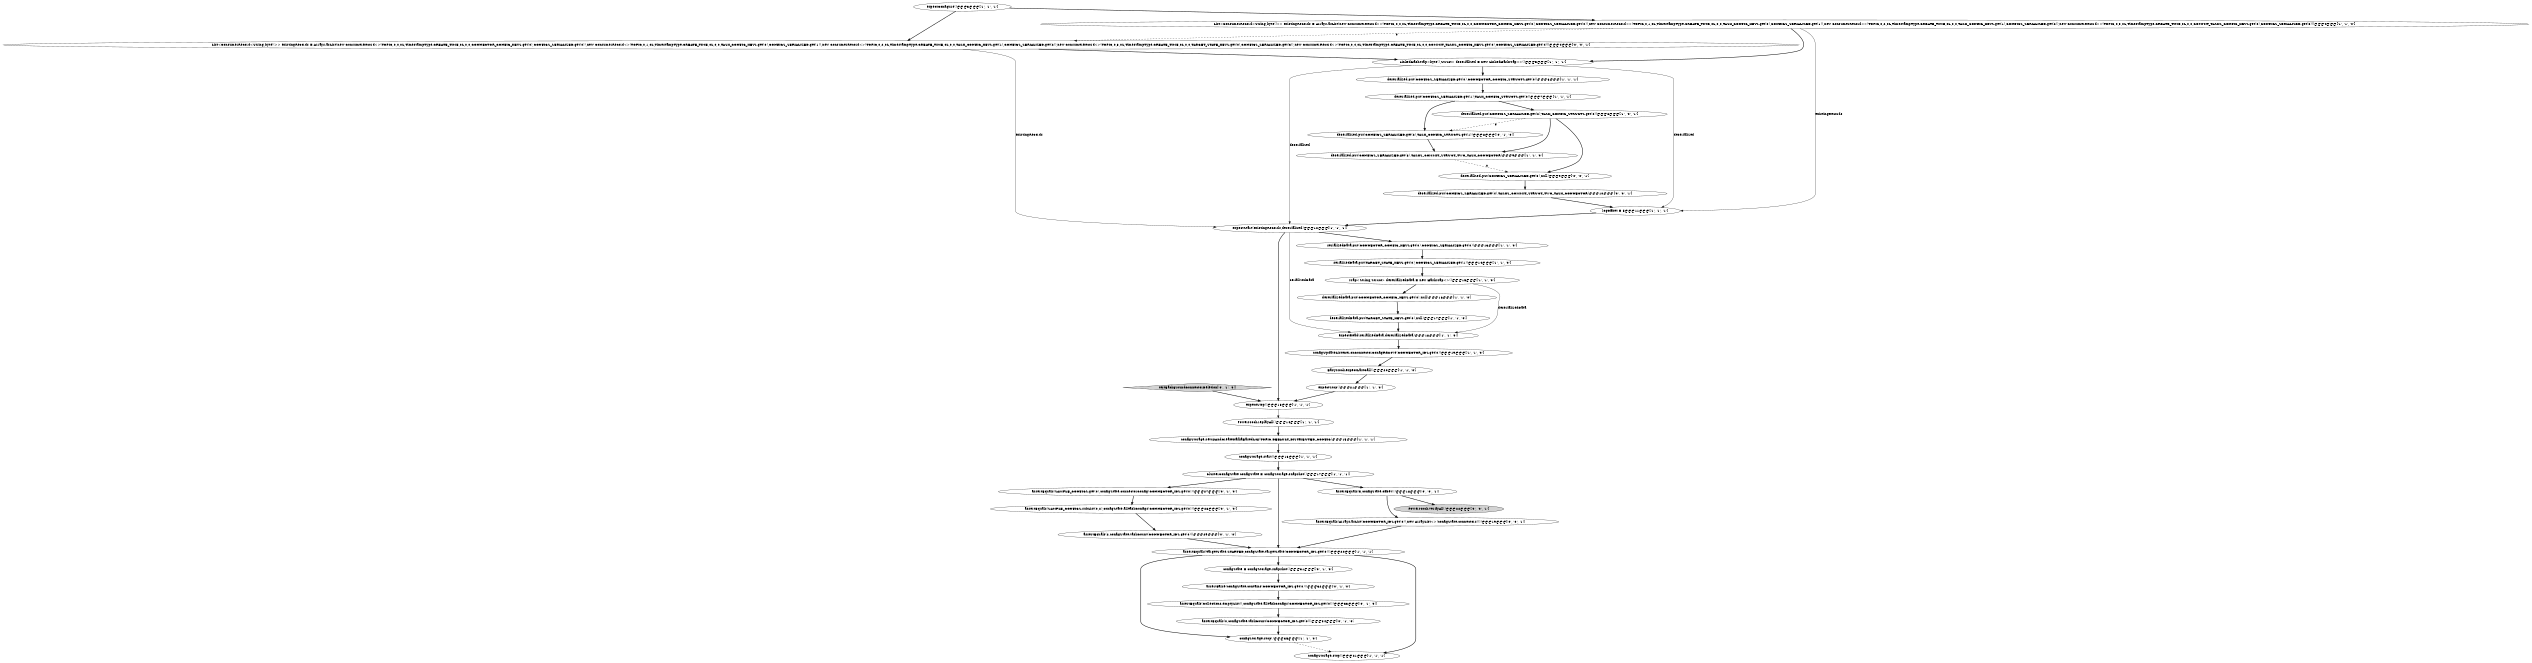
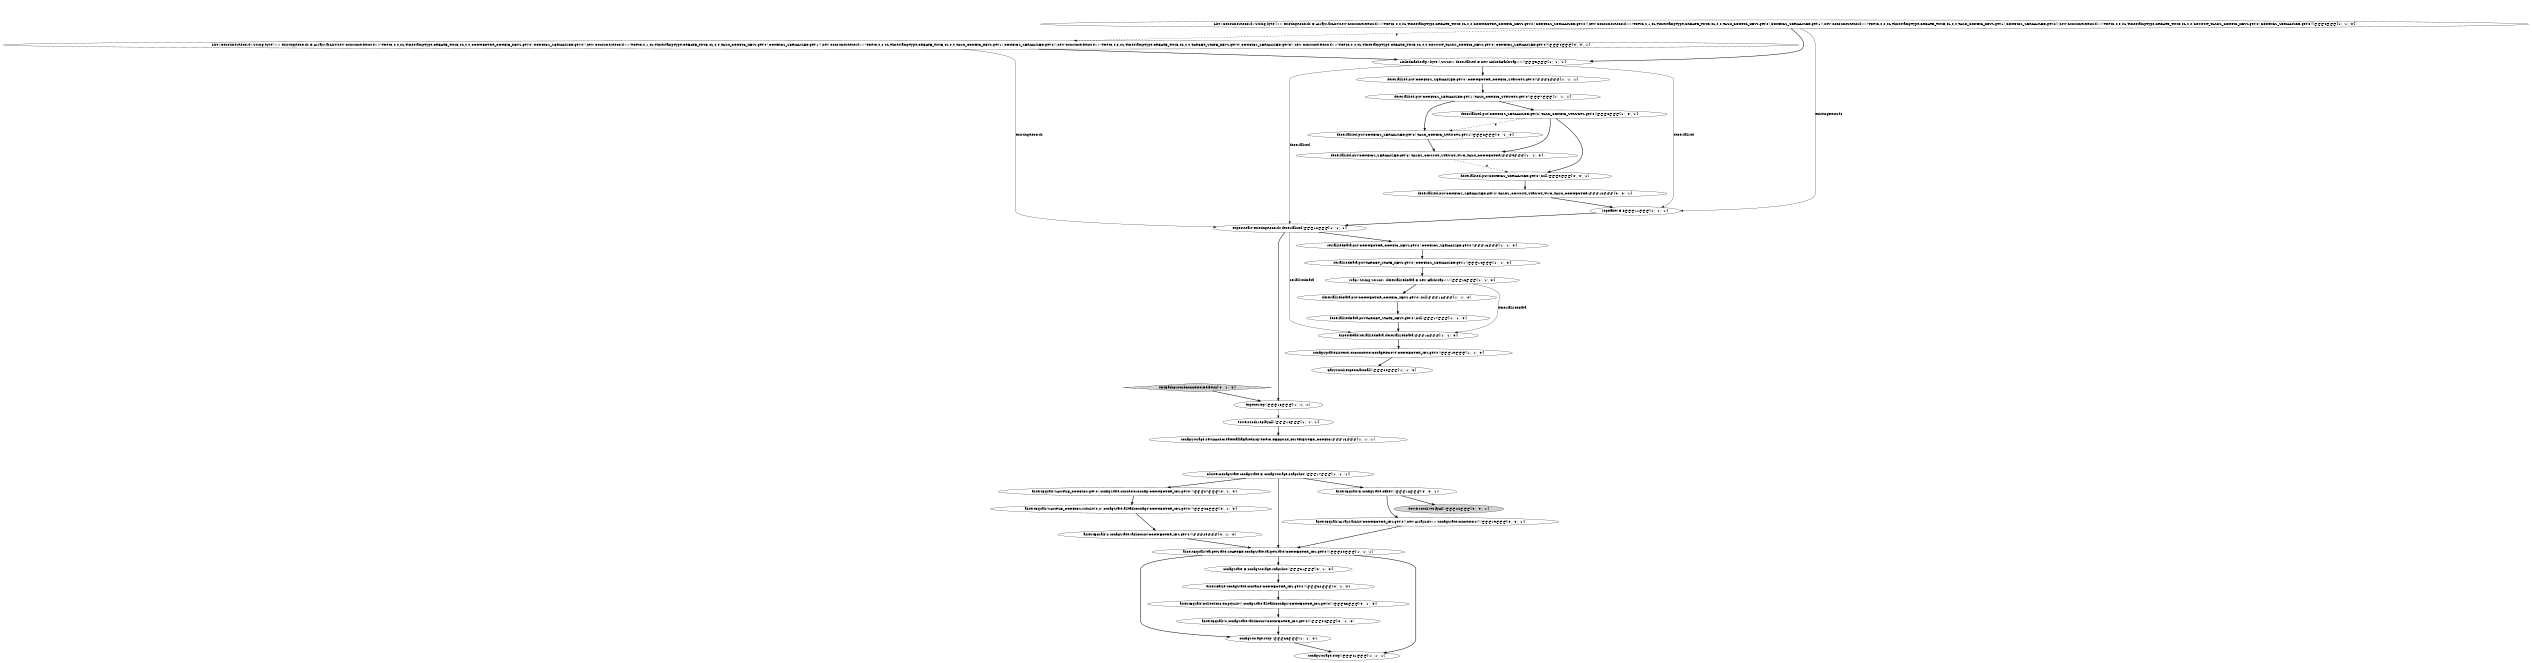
(962, 7) -> none
(1351, 388) -> none
(1278, 457) -> none
(1311, 647) -> (1311, 647)
